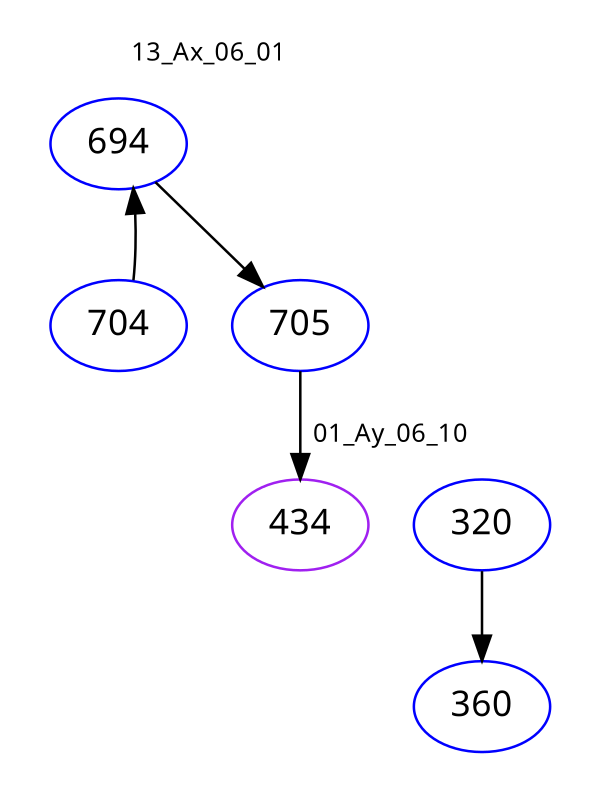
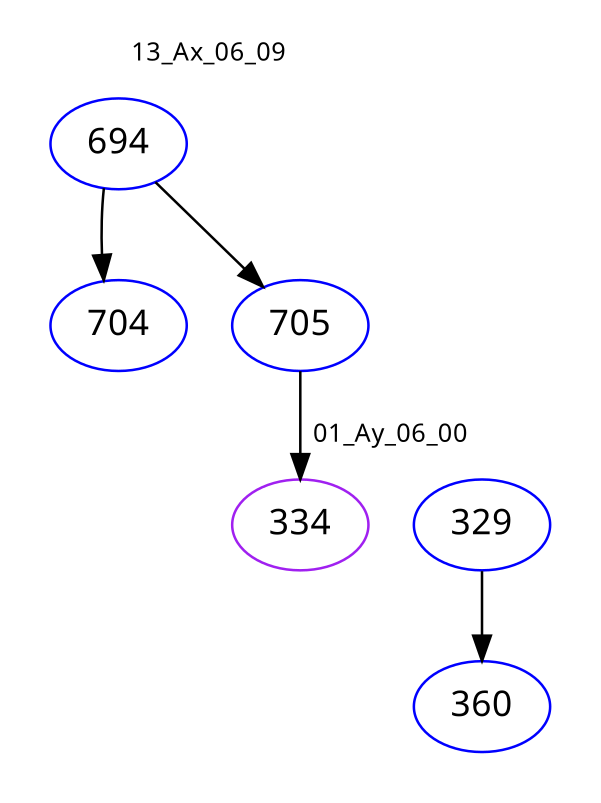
(209, 54) -> (209, 54)
(135, 247) -> (102, 222)
(391, 435) -> (391, 435)
(300, 525) -> (300, 525)
(482, 525) -> (482, 525)
